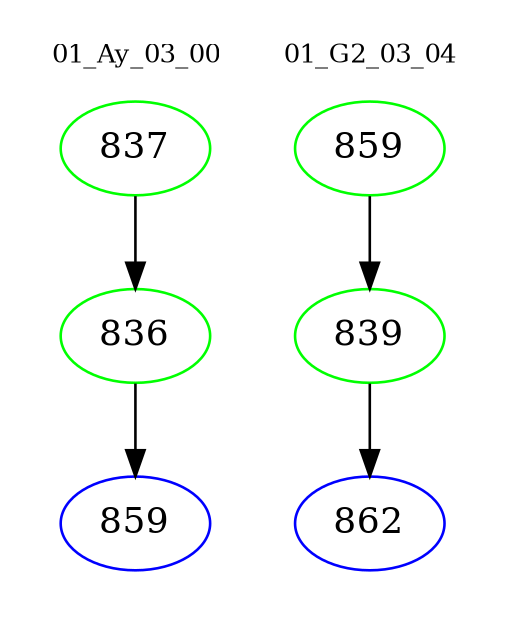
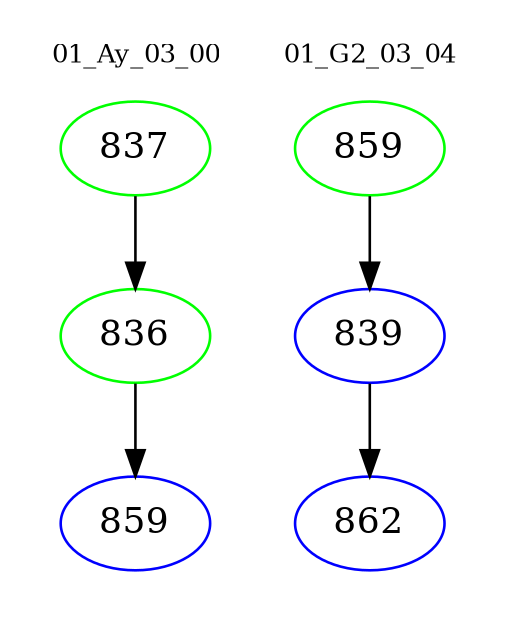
(370, 336) -> (370, 336)
